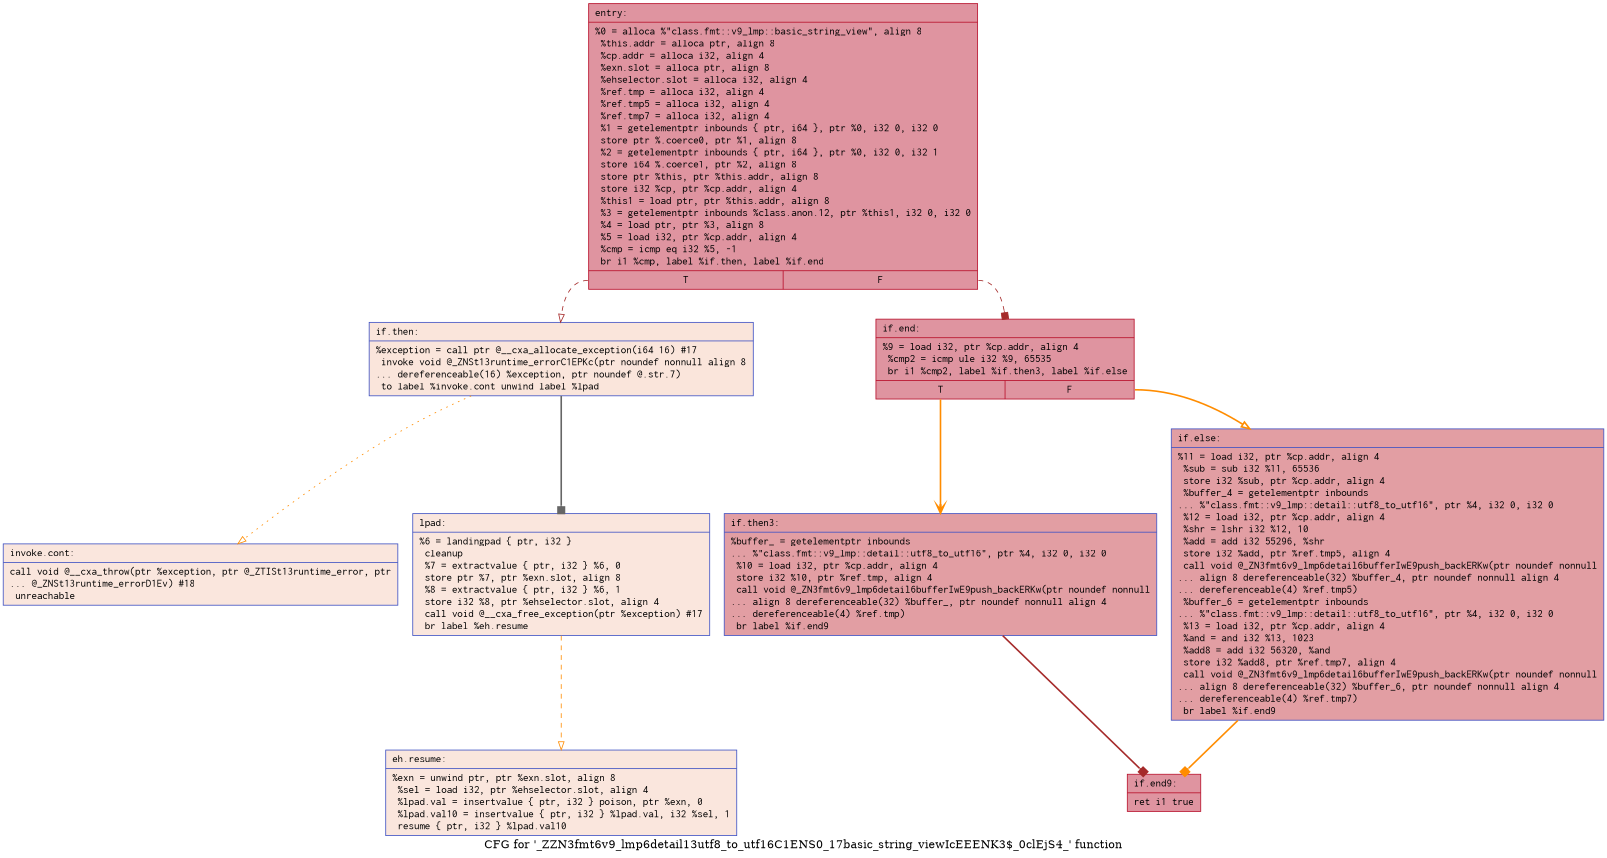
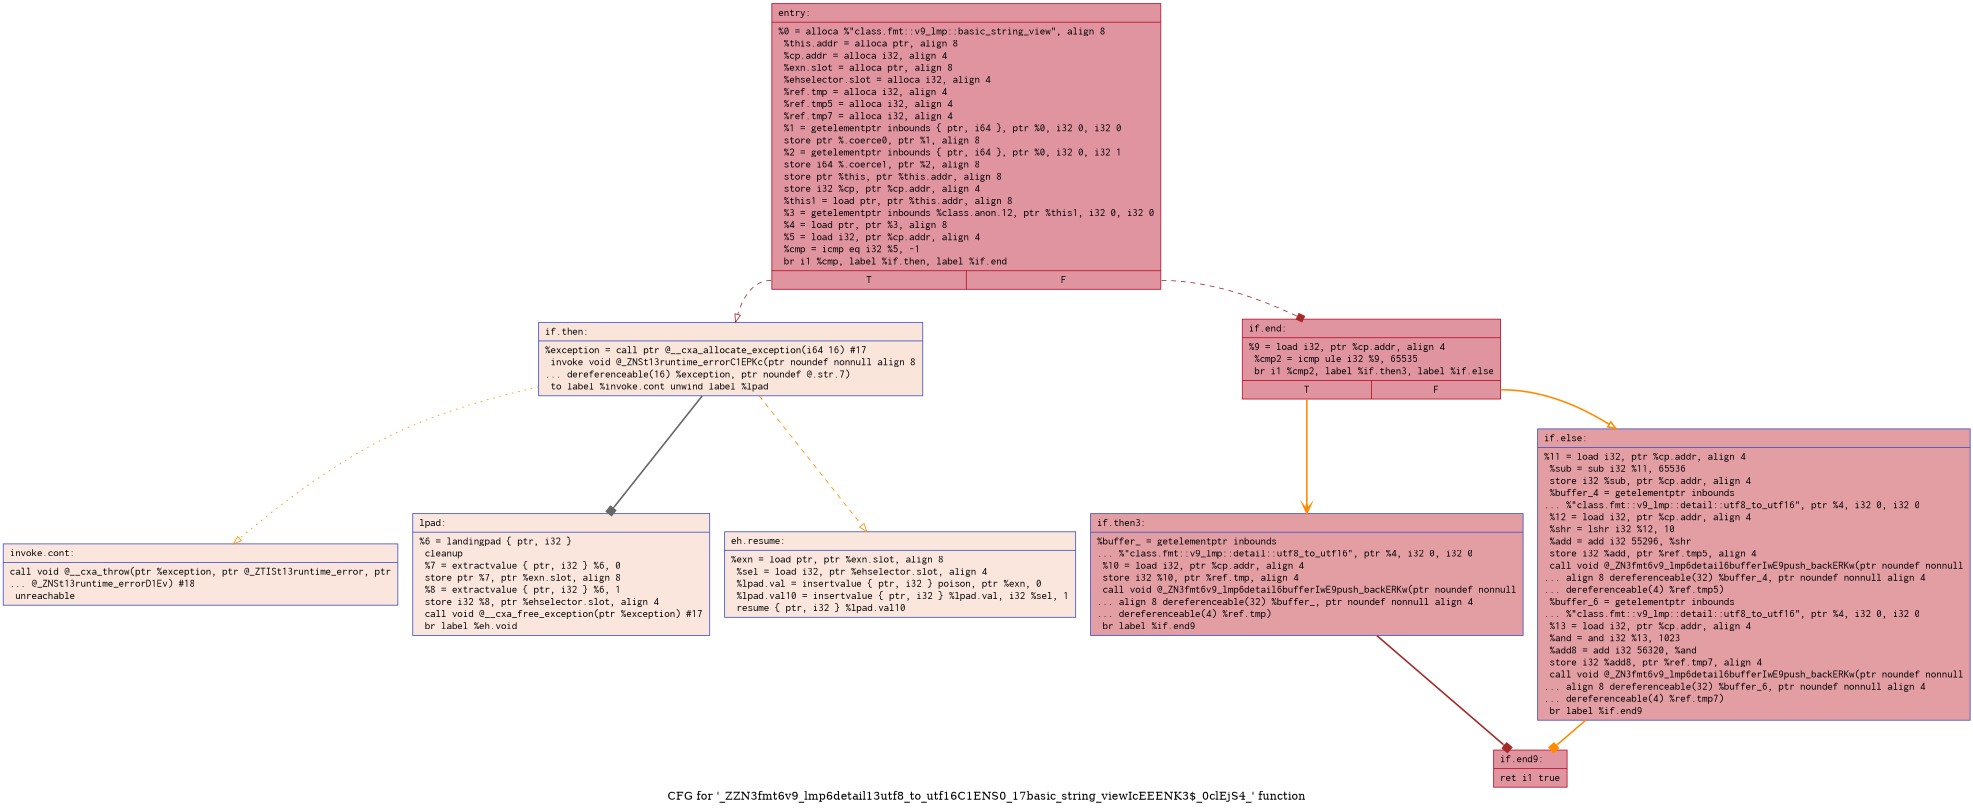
(474, 626) -> (468, 626)
(561, 689) -> (810, 461)
(504, 777) -> (838, 559)
